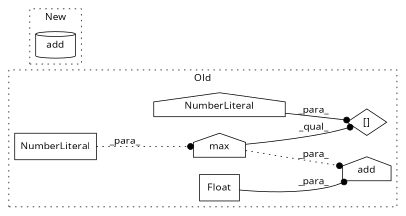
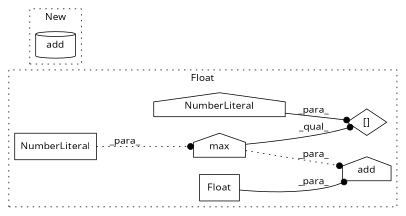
(203, 78) -> (203, 78)
